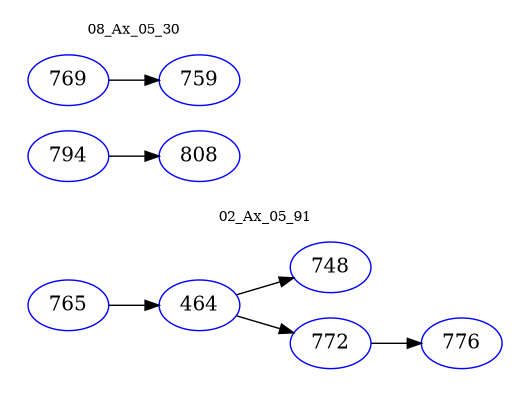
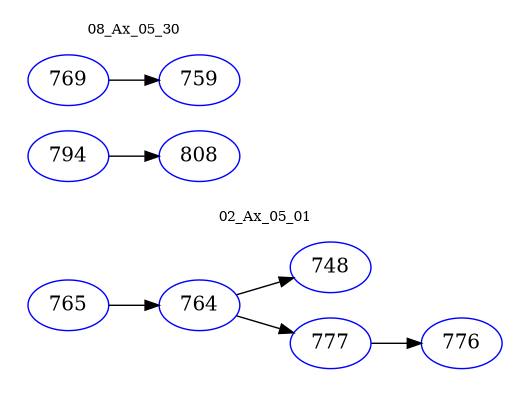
(265, 217) -> (265, 217)
(199, 305) -> (199, 305)
(331, 343) -> (331, 343)
